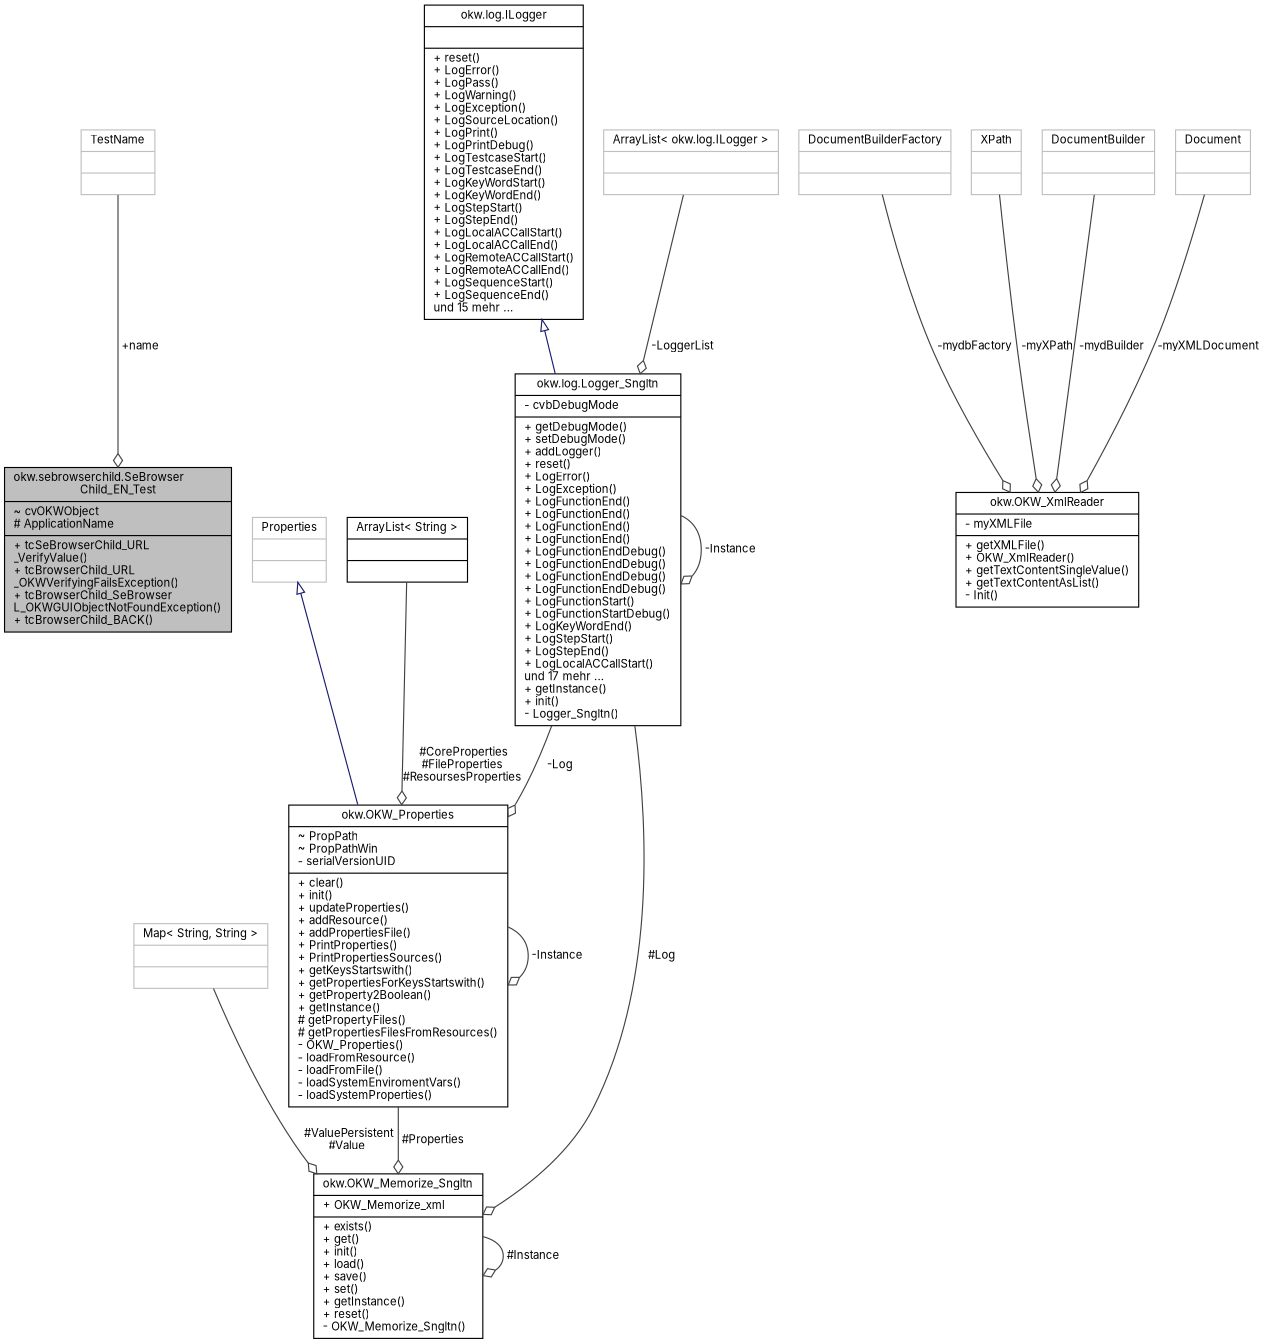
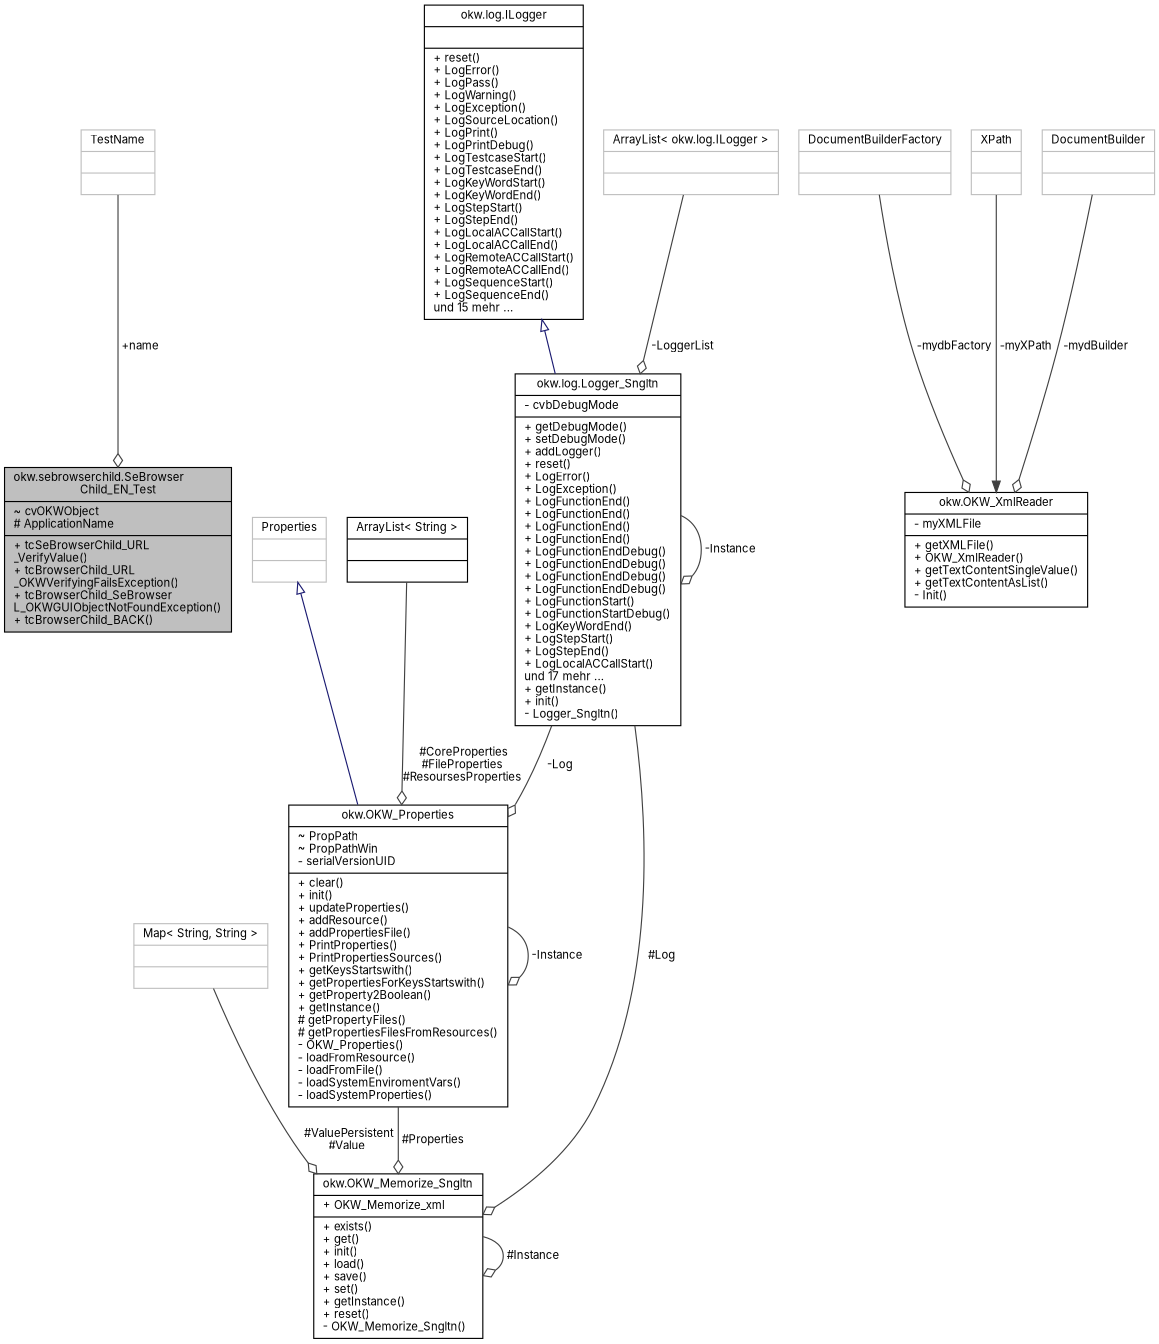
(1213, 162) -> none
(1016, 337) -> (996, 338)
